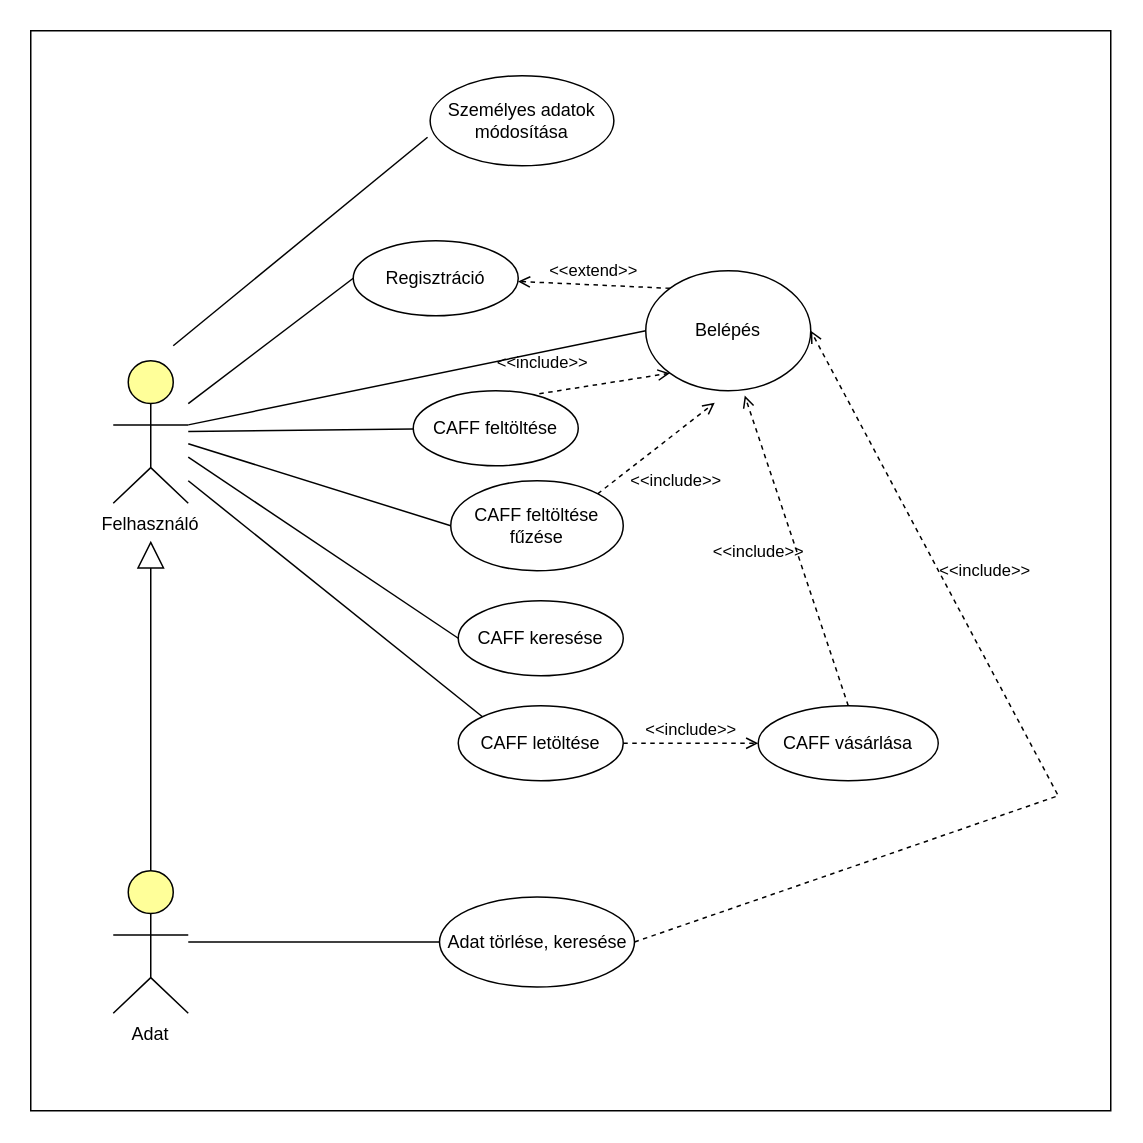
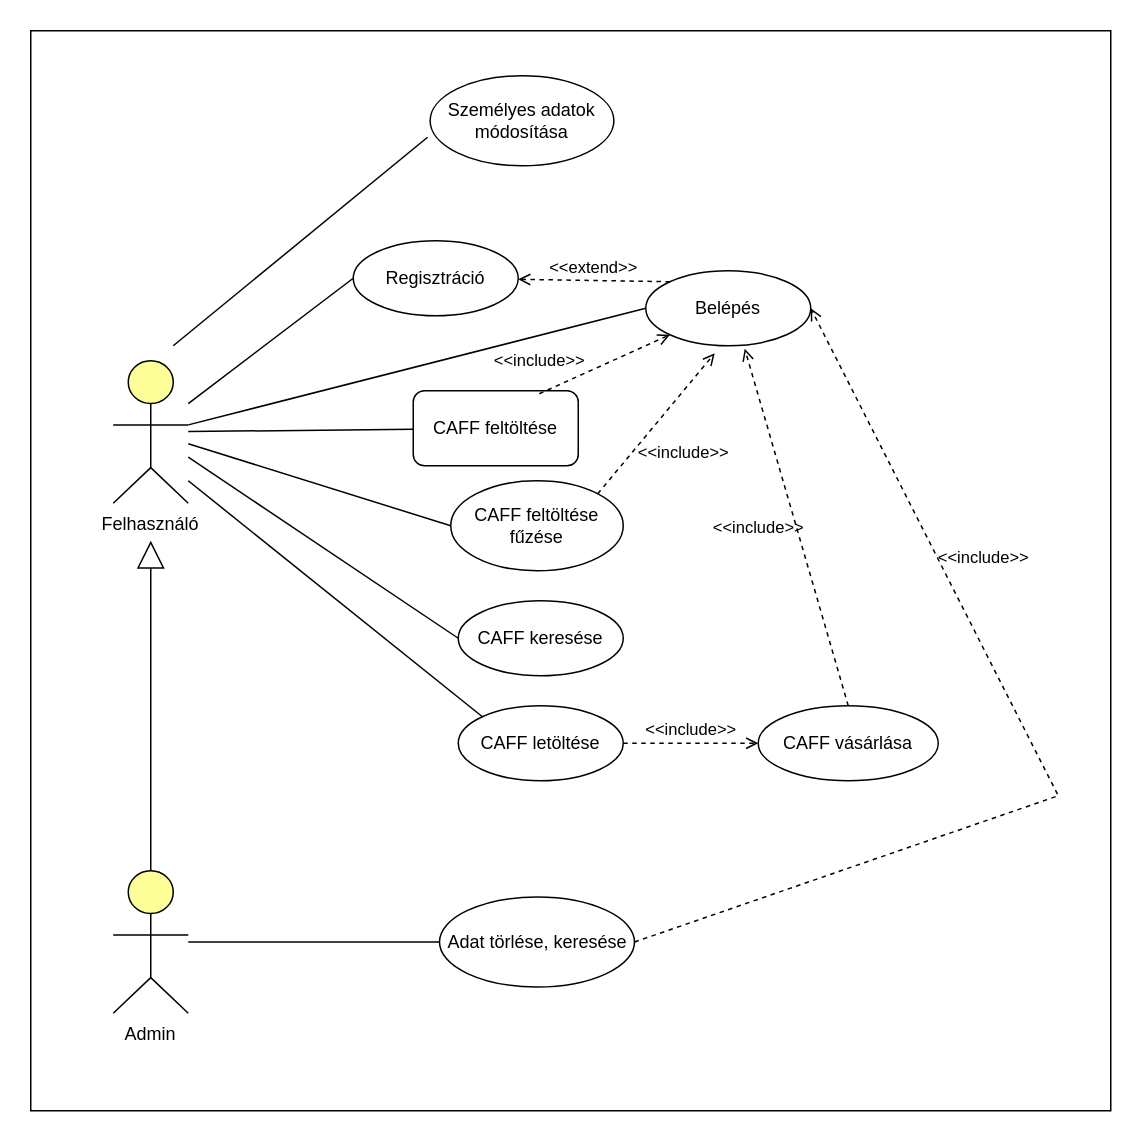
(728, 331) -> (728, 308)
(496, 428) -> (496, 428)
(151, 1035) -> (151, 1035)
